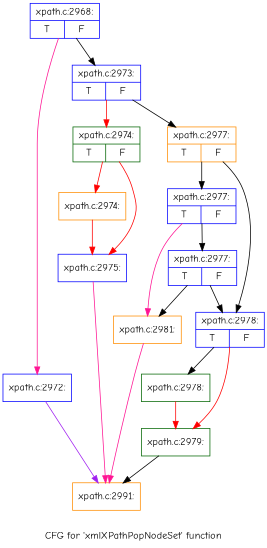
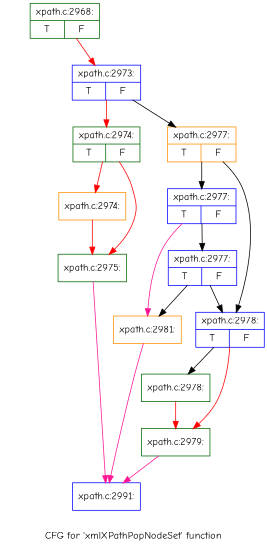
(65, 21) -> (65, 21)
(83, 49) -> (83, 49)
(92, 268) -> (92, 268)
(37, 388) -> none
(144, 467) -> (144, 467)
(106, 497) -> (106, 497)
